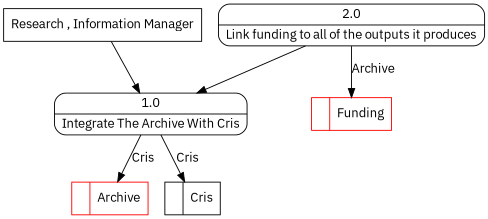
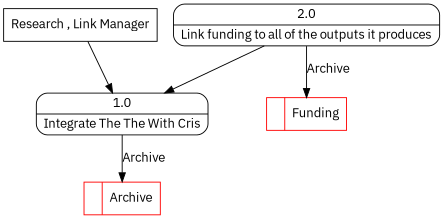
(103, 25) -> (80, 25)
(151, 124) -> (122, 124)
(143, 159) -> (144, 159)
(193, 198) -> none
